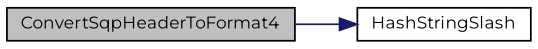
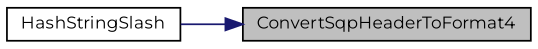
(317, 24) -> (203, 24)
